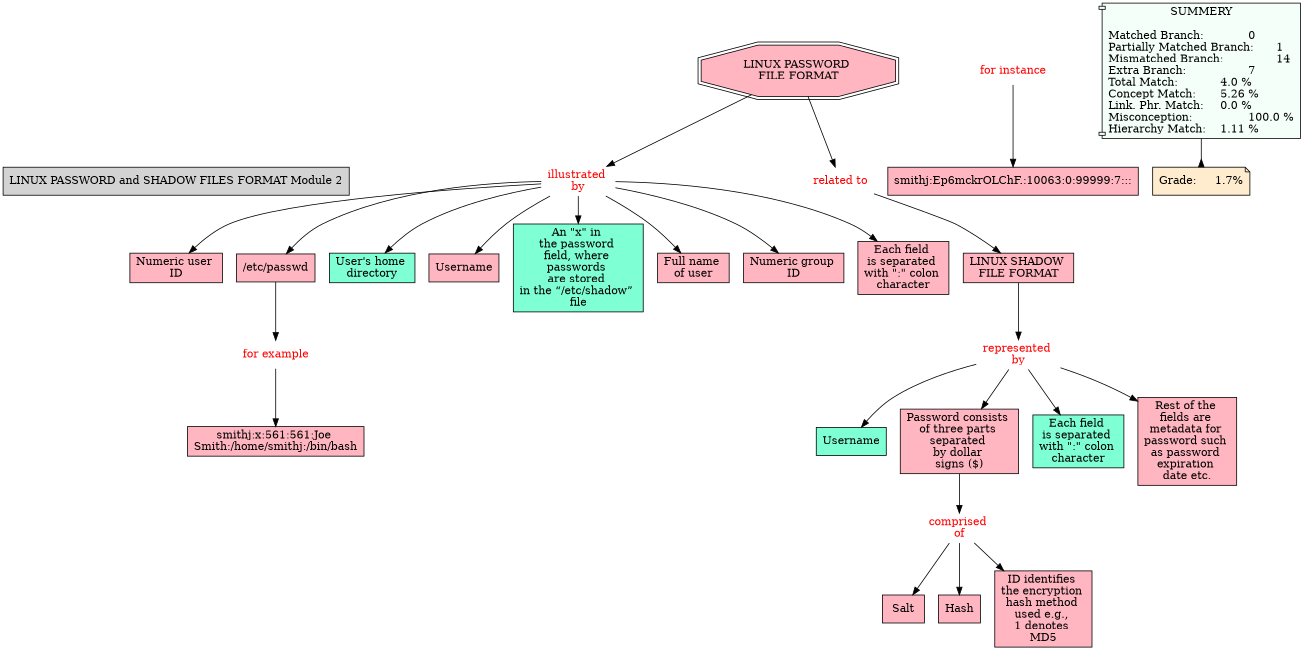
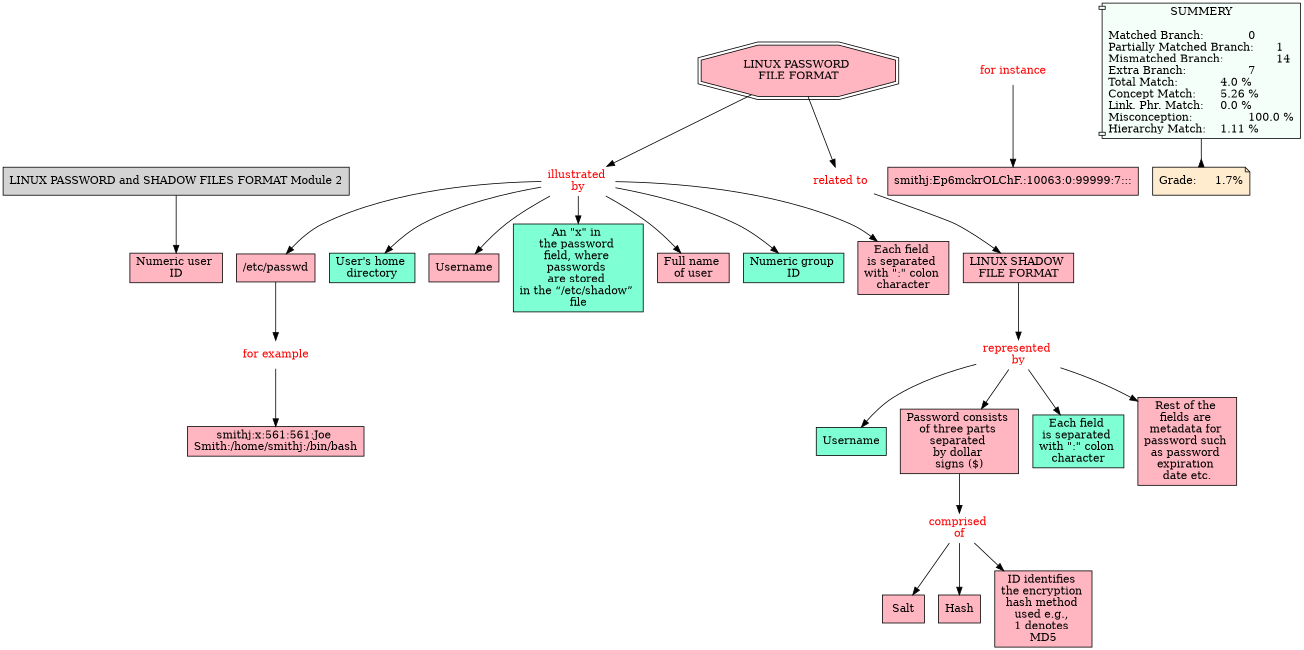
(363, 198) -> (176, 220)
(794, 268) -> (794, 268)
